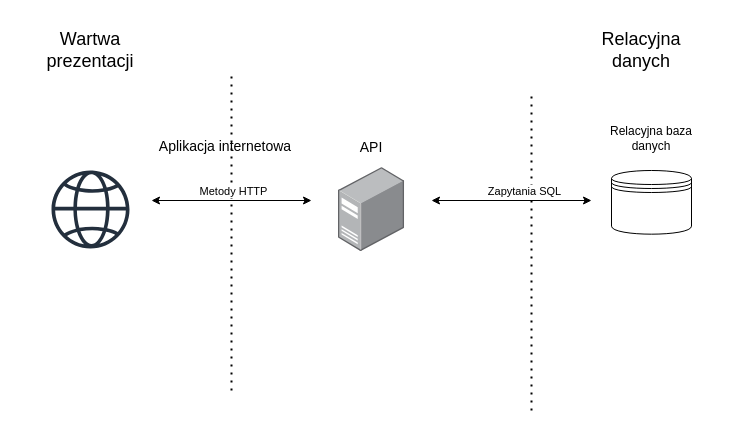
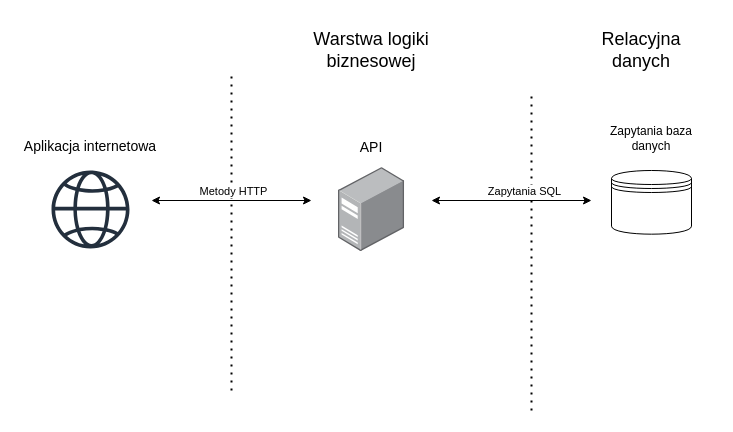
(91, 51) -> none
none -> (372, 51)
(652, 139) -> (652, 139)
(226, 147) -> (91, 147)
